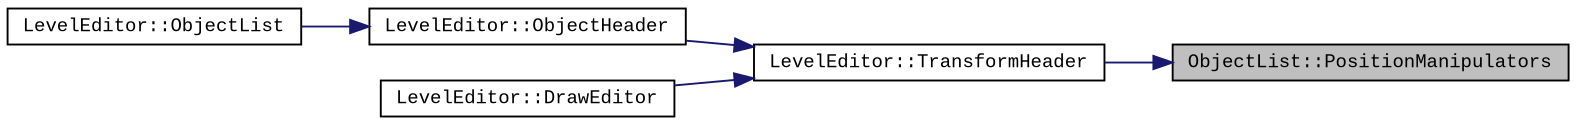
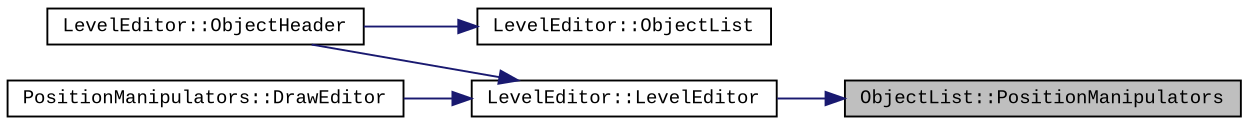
(326, 27) -> (411, 27)
(929, 63) -> (624, 99)
(528, 99) -> (206, 99)
